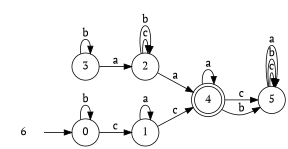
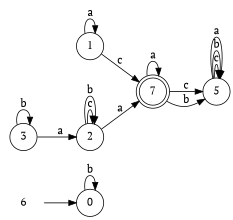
(208, 100) -> (153, 92)
(112, 132) -> none
